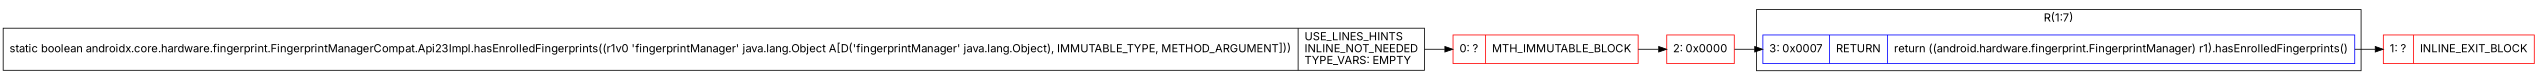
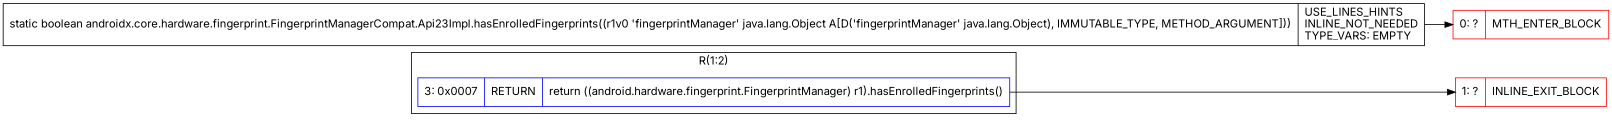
(2059, 19) -> (714, 62)
(1562, 49) -> (1547, 24)
(1701, 49) -> none
